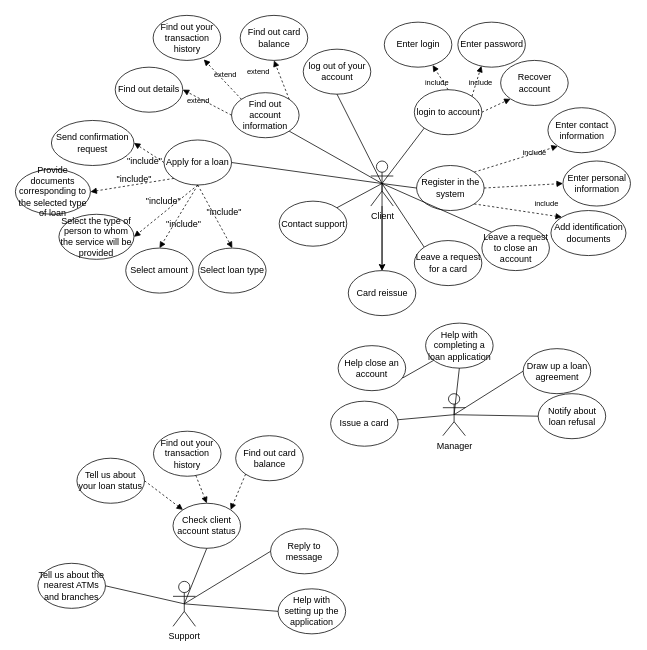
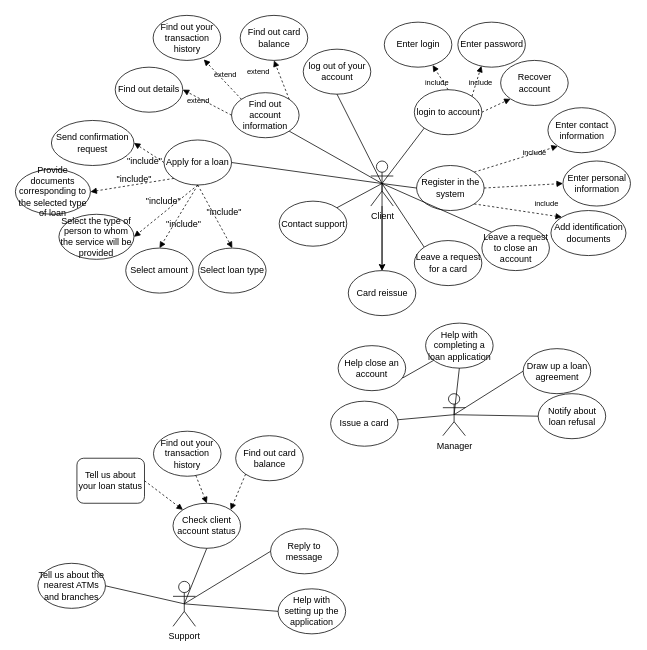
(111, 480) -> (111, 480)
